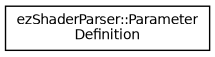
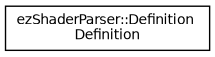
(108, 28) -> (108, 28)
